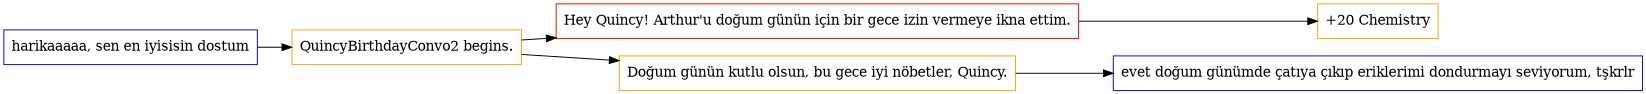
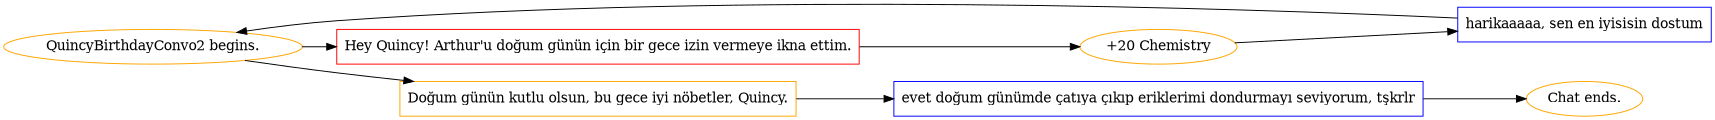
(1378, 21) -> (1158, 47)
none -> (1341, 37)
(407, 47) -> (153, 47)
none -> (1585, 99)
